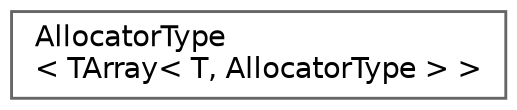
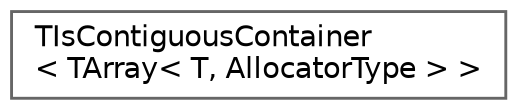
(259, 55) -> (259, 55)
